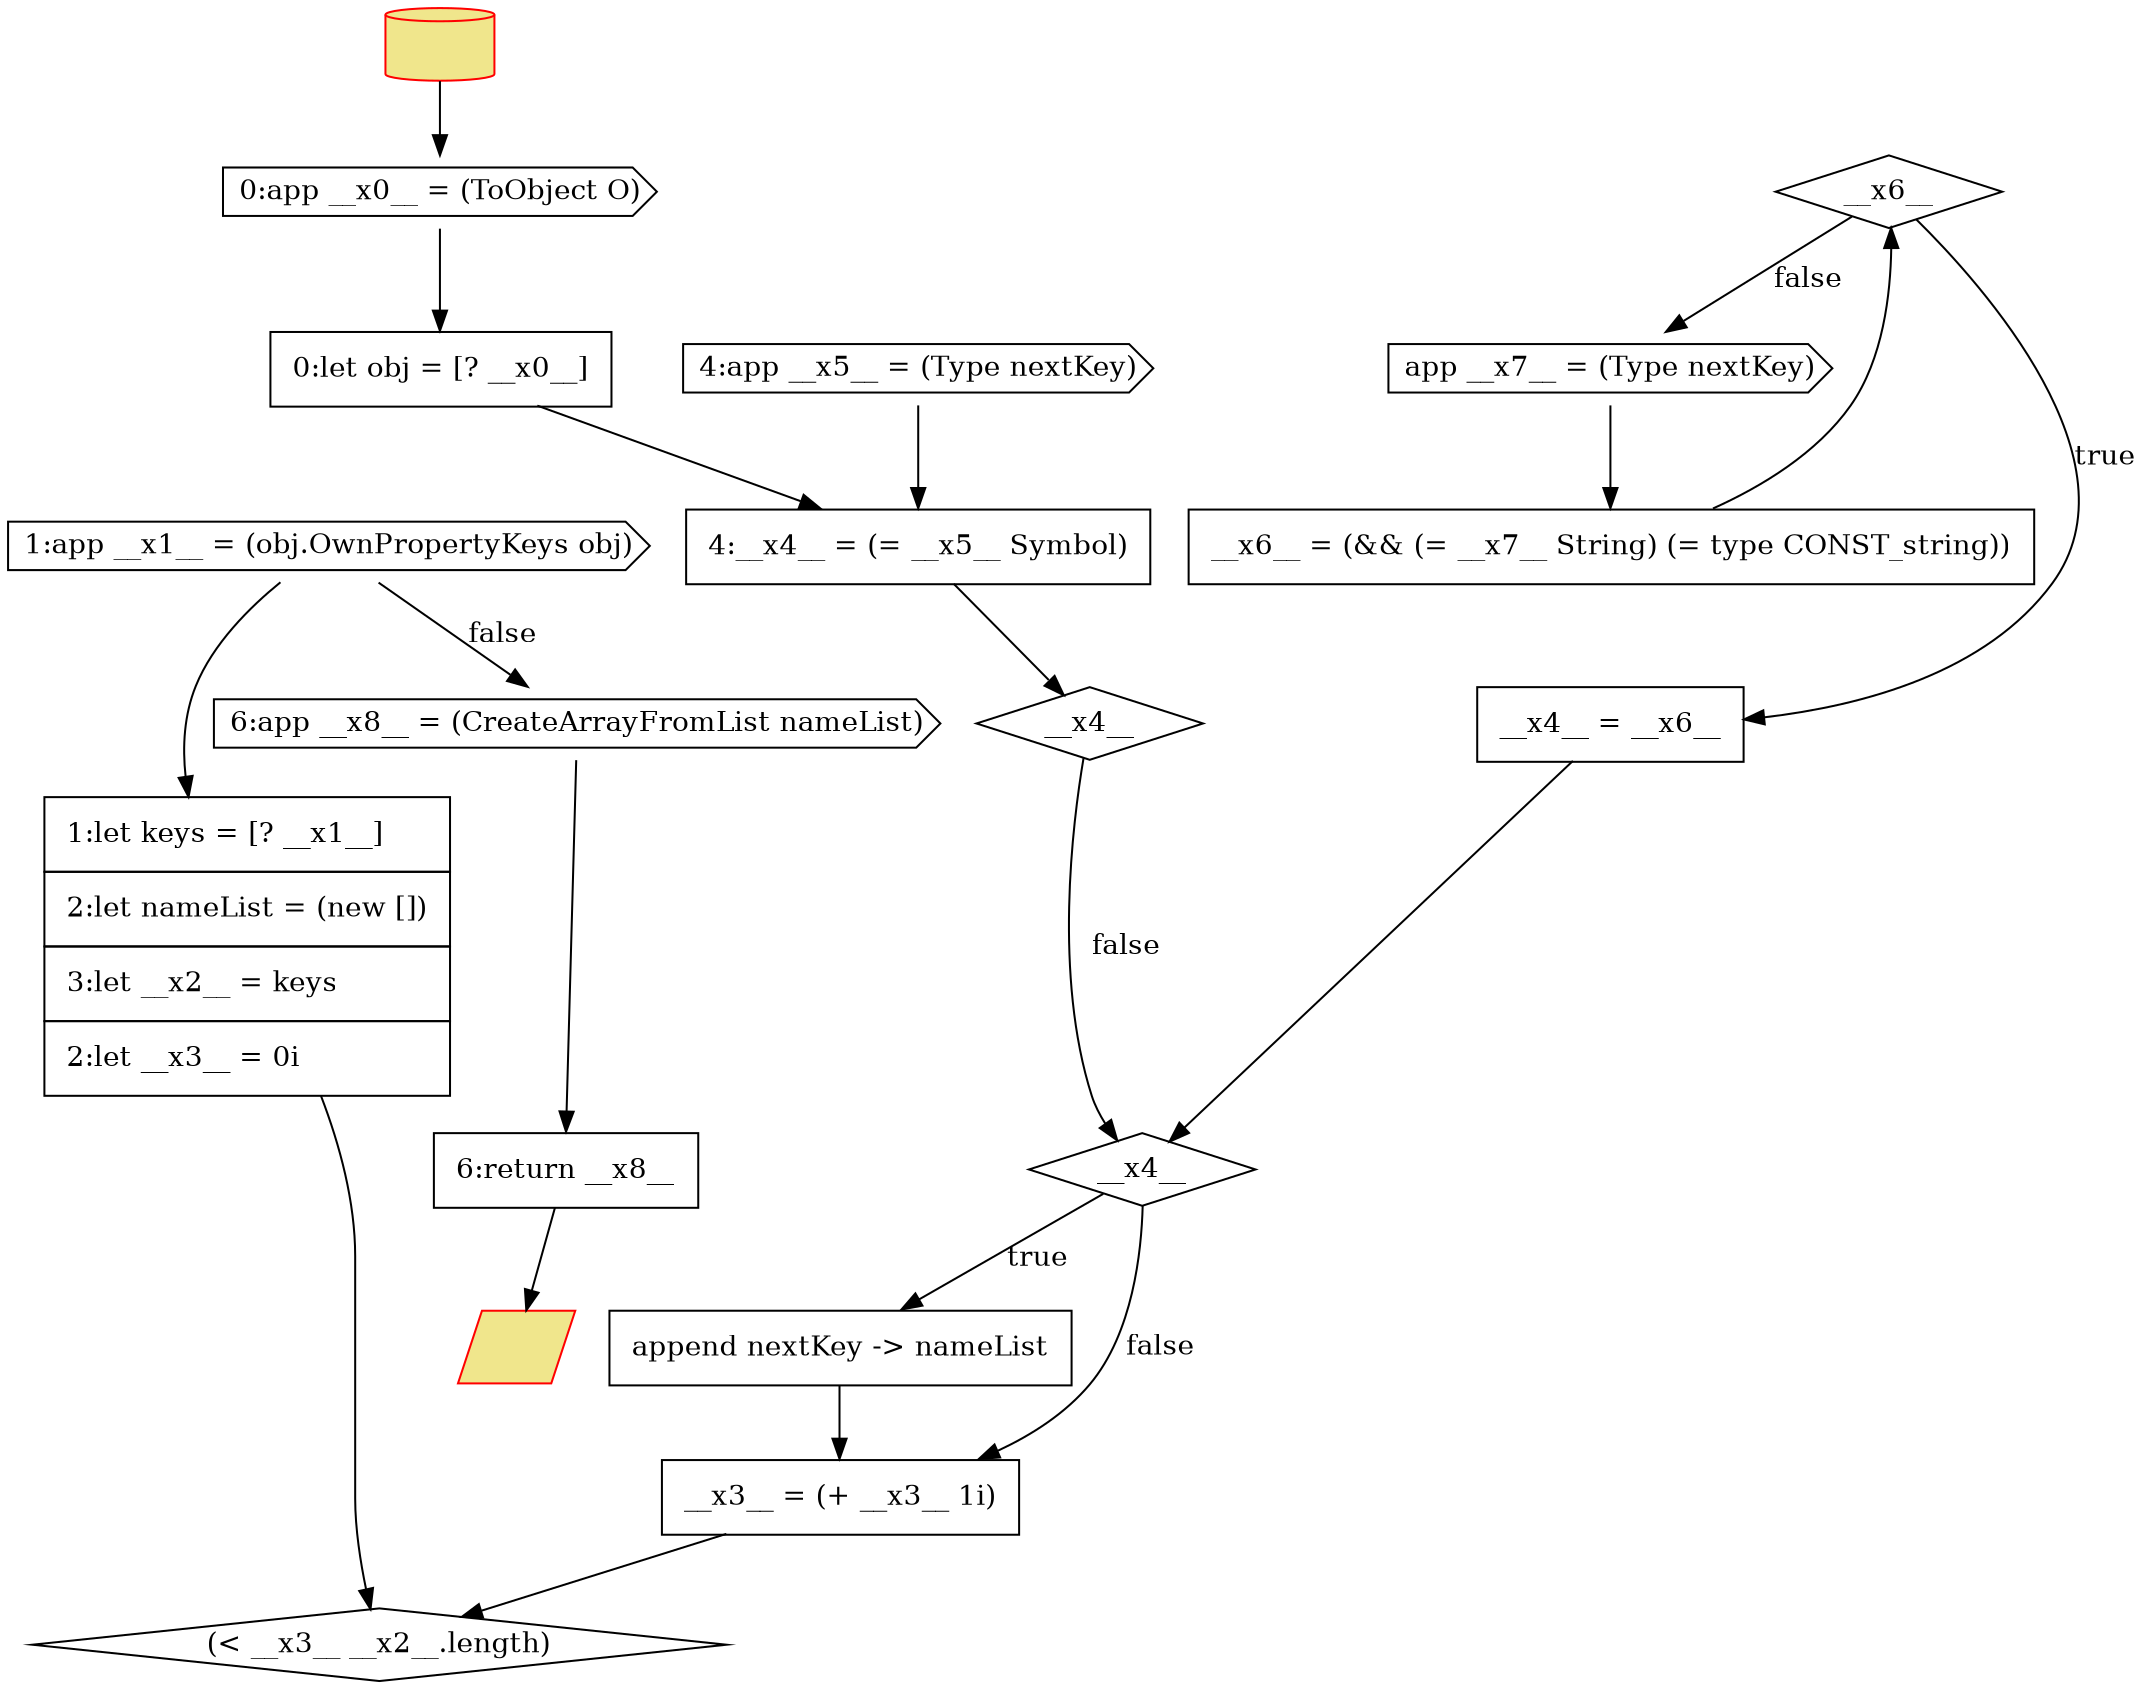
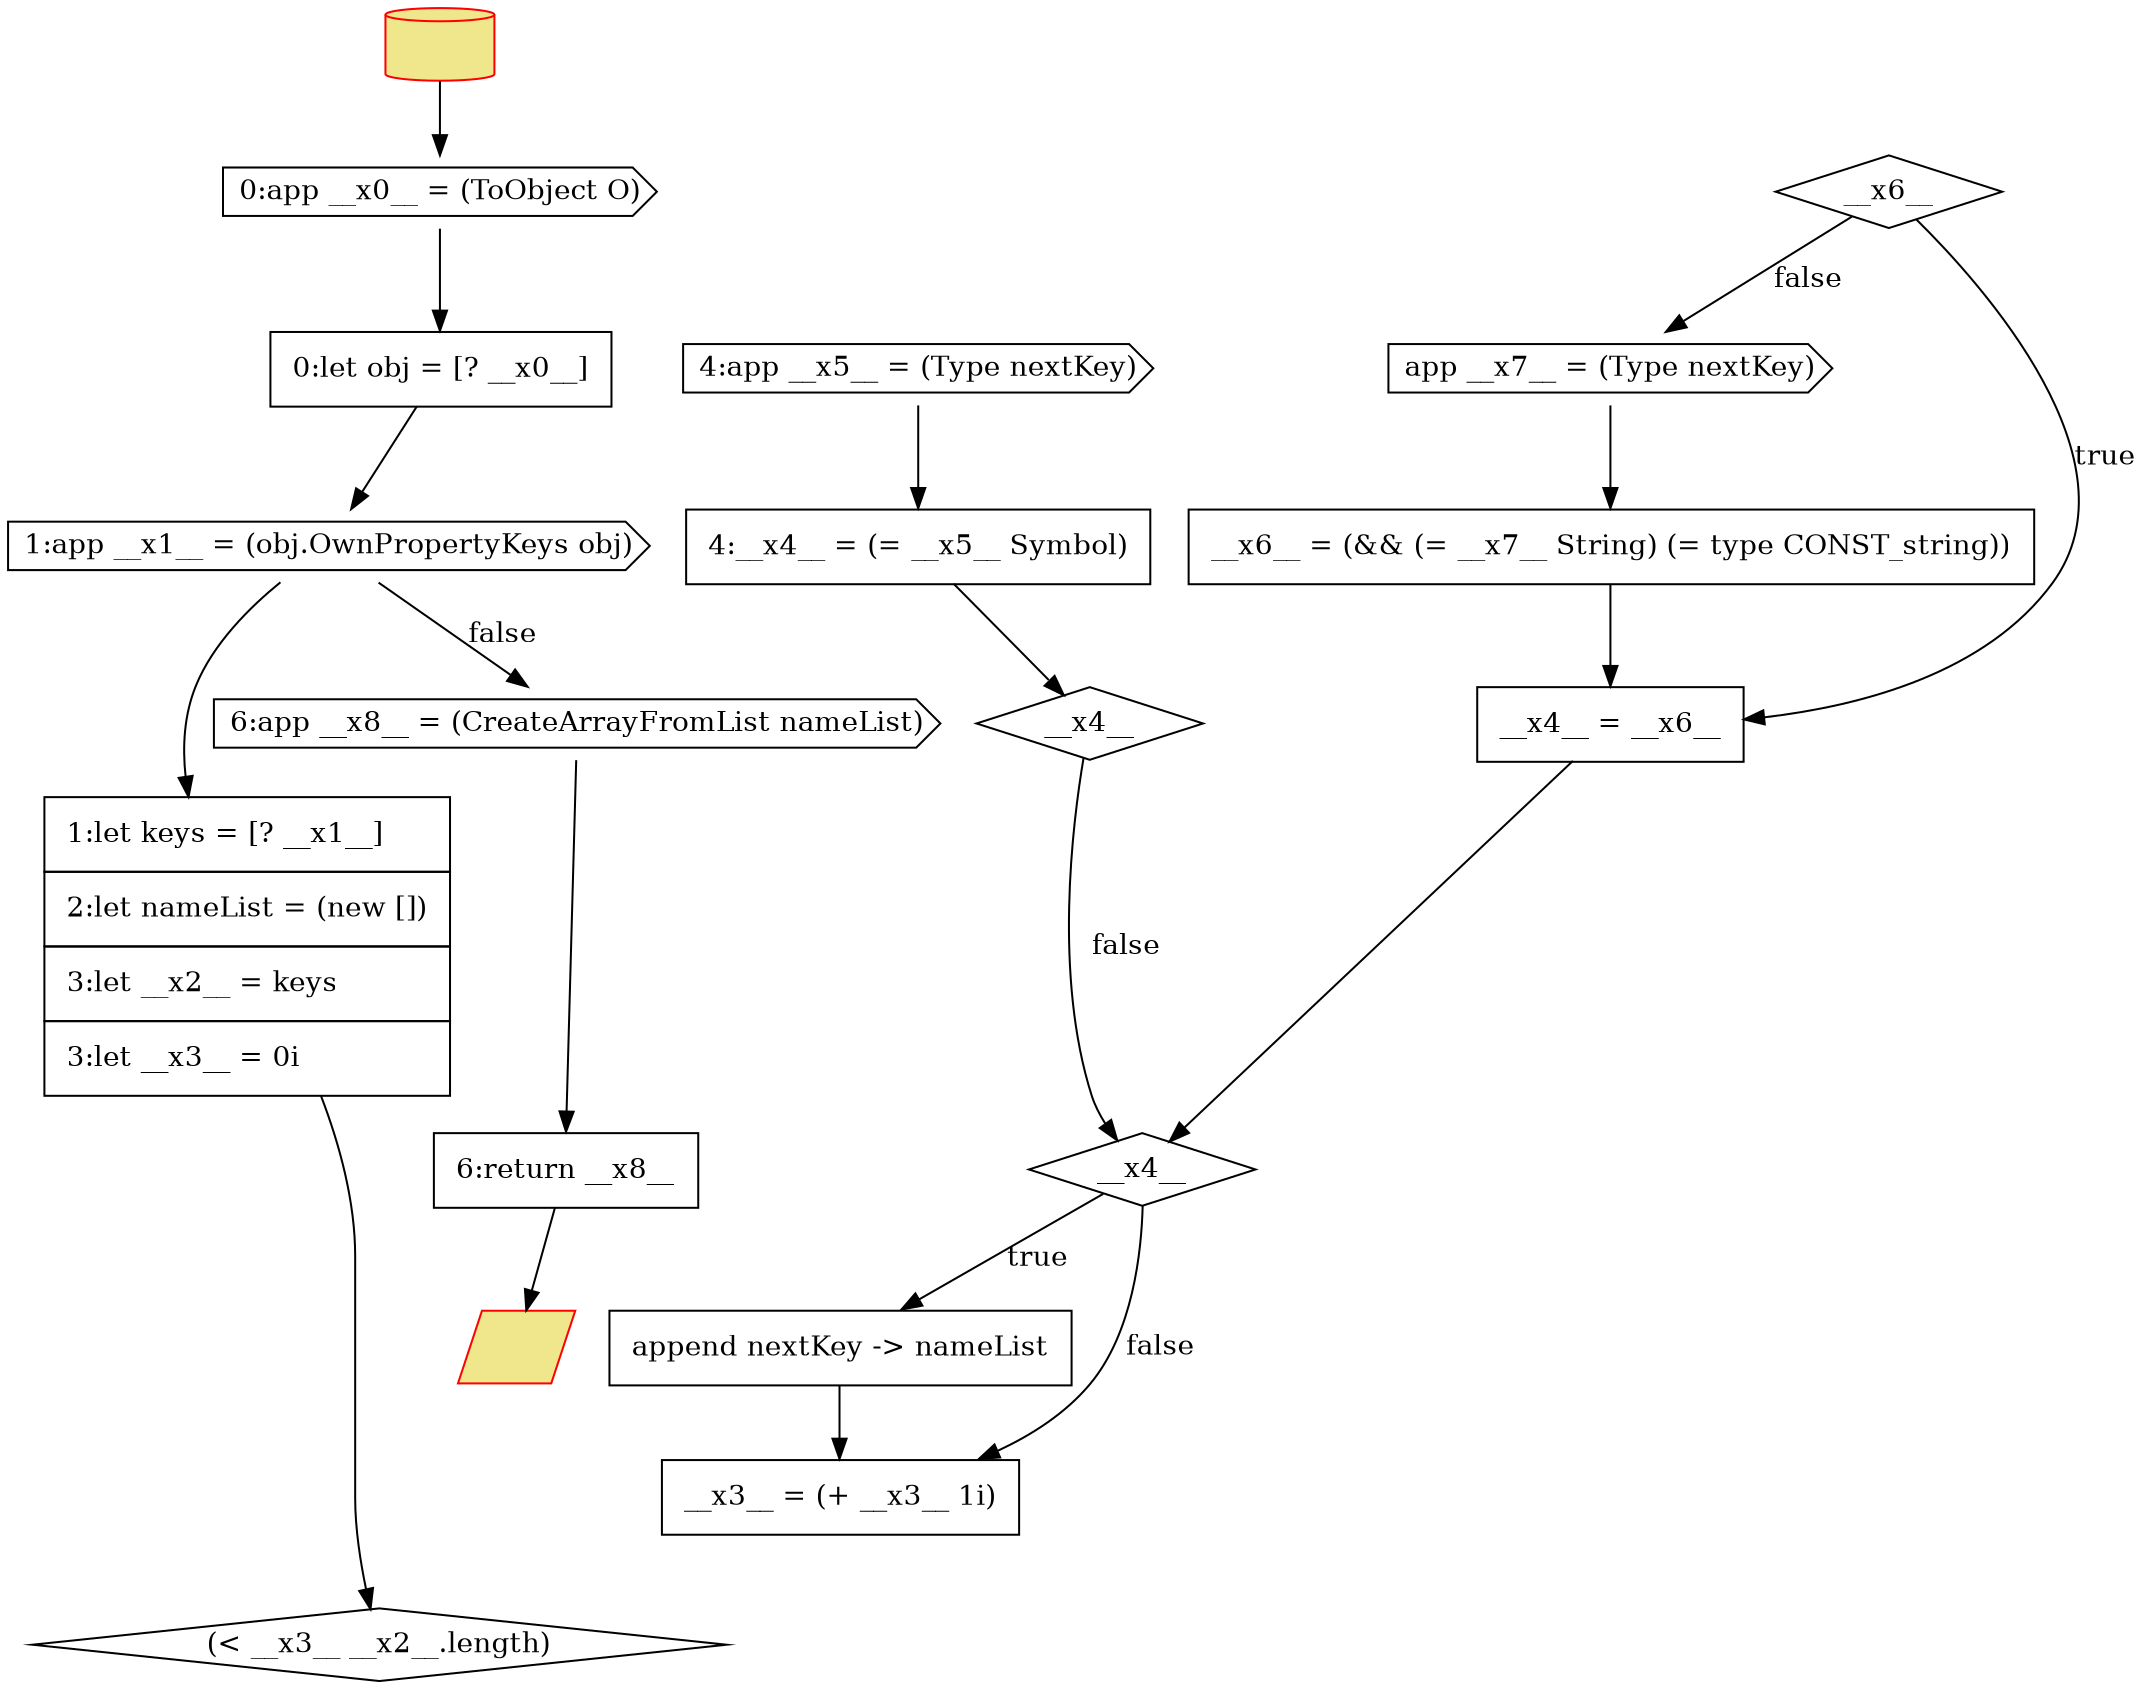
(1848, 409) -> (1610, 625)
(669, 453) -> (390, 449)
(184, 1057) -> (184, 1057)
(604, 1572) -> none
